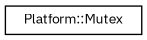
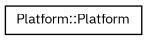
(74, 20) -> (74, 20)
